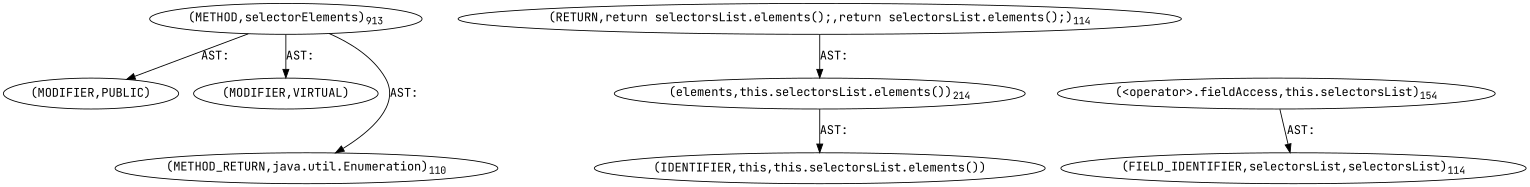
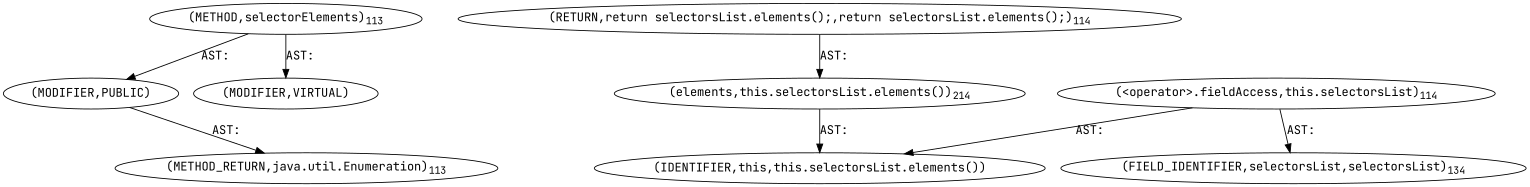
(375, 18) -> (375, 18)
(389, 86) -> (193, 129)
(1429, 92) -> (1429, 92)
none -> (1053, 130)
(438, 167) -> (438, 167)
(1457, 167) -> (1457, 167)
